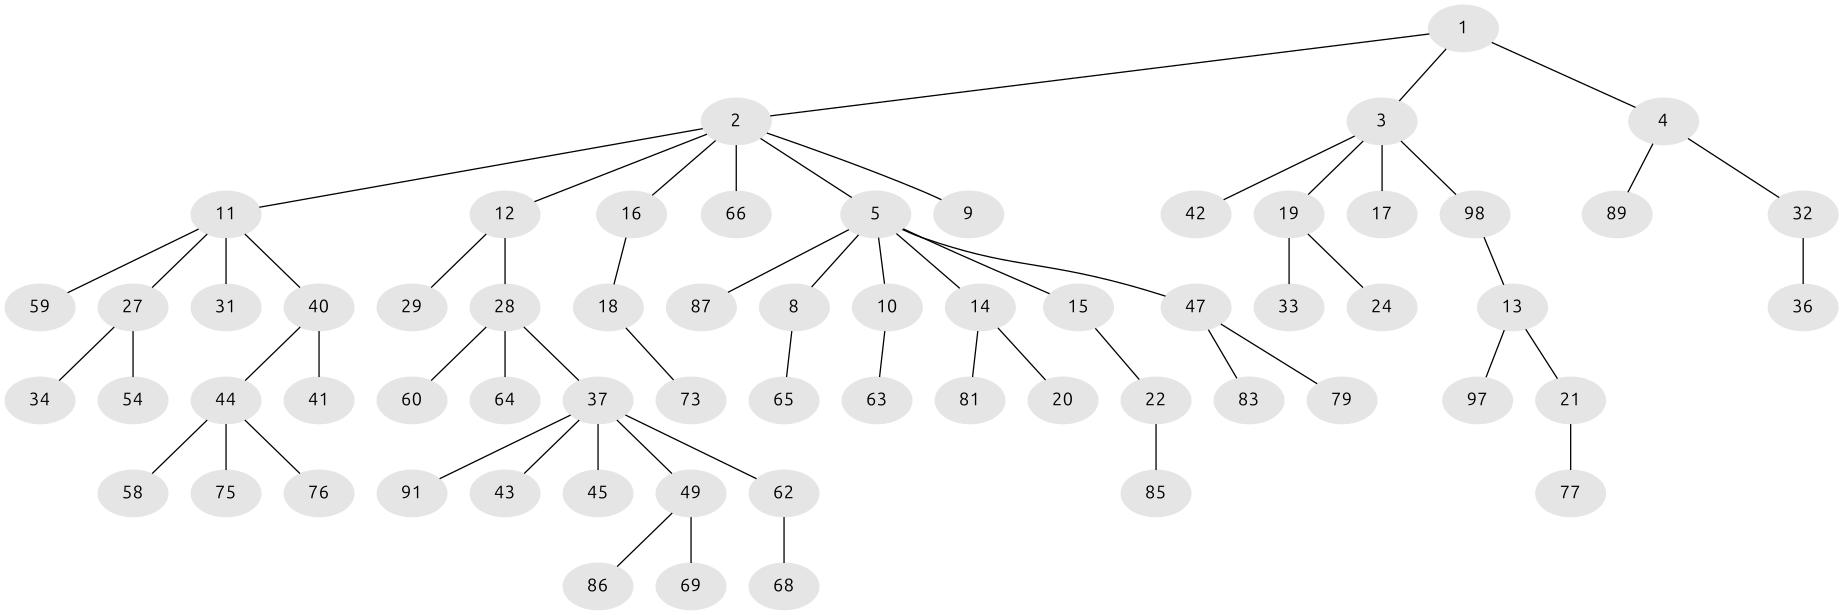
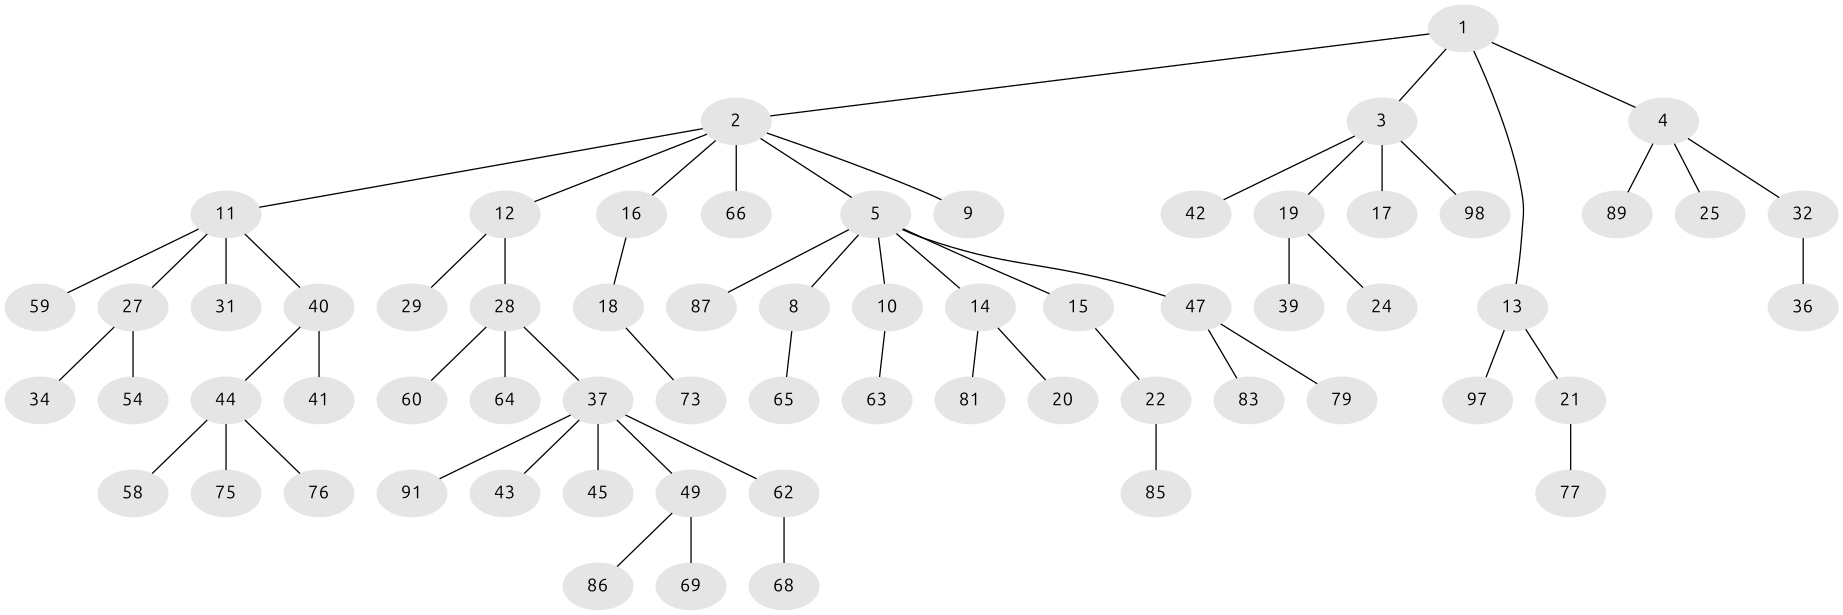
none -> (1710, 214)
(1494, 261) -> (1516, 164)
(1289, 307) -> (1289, 307)
